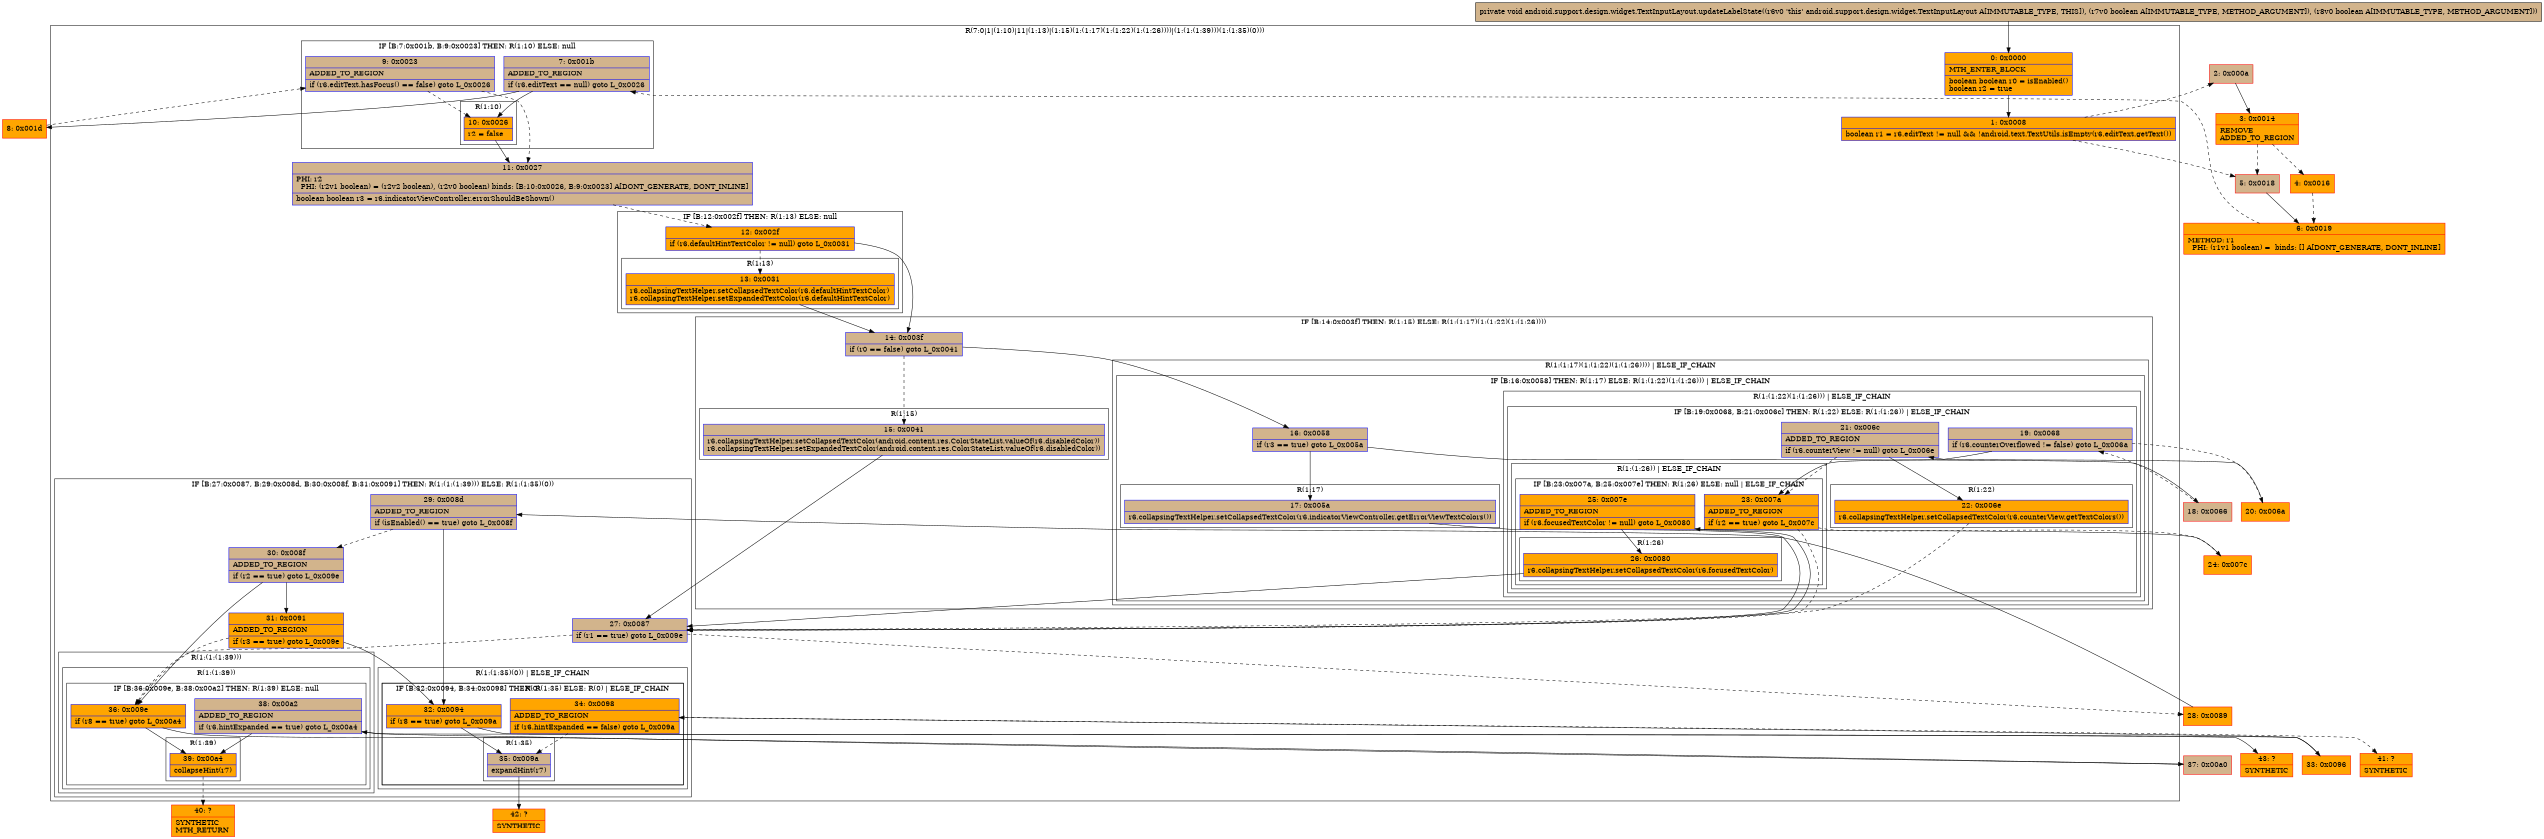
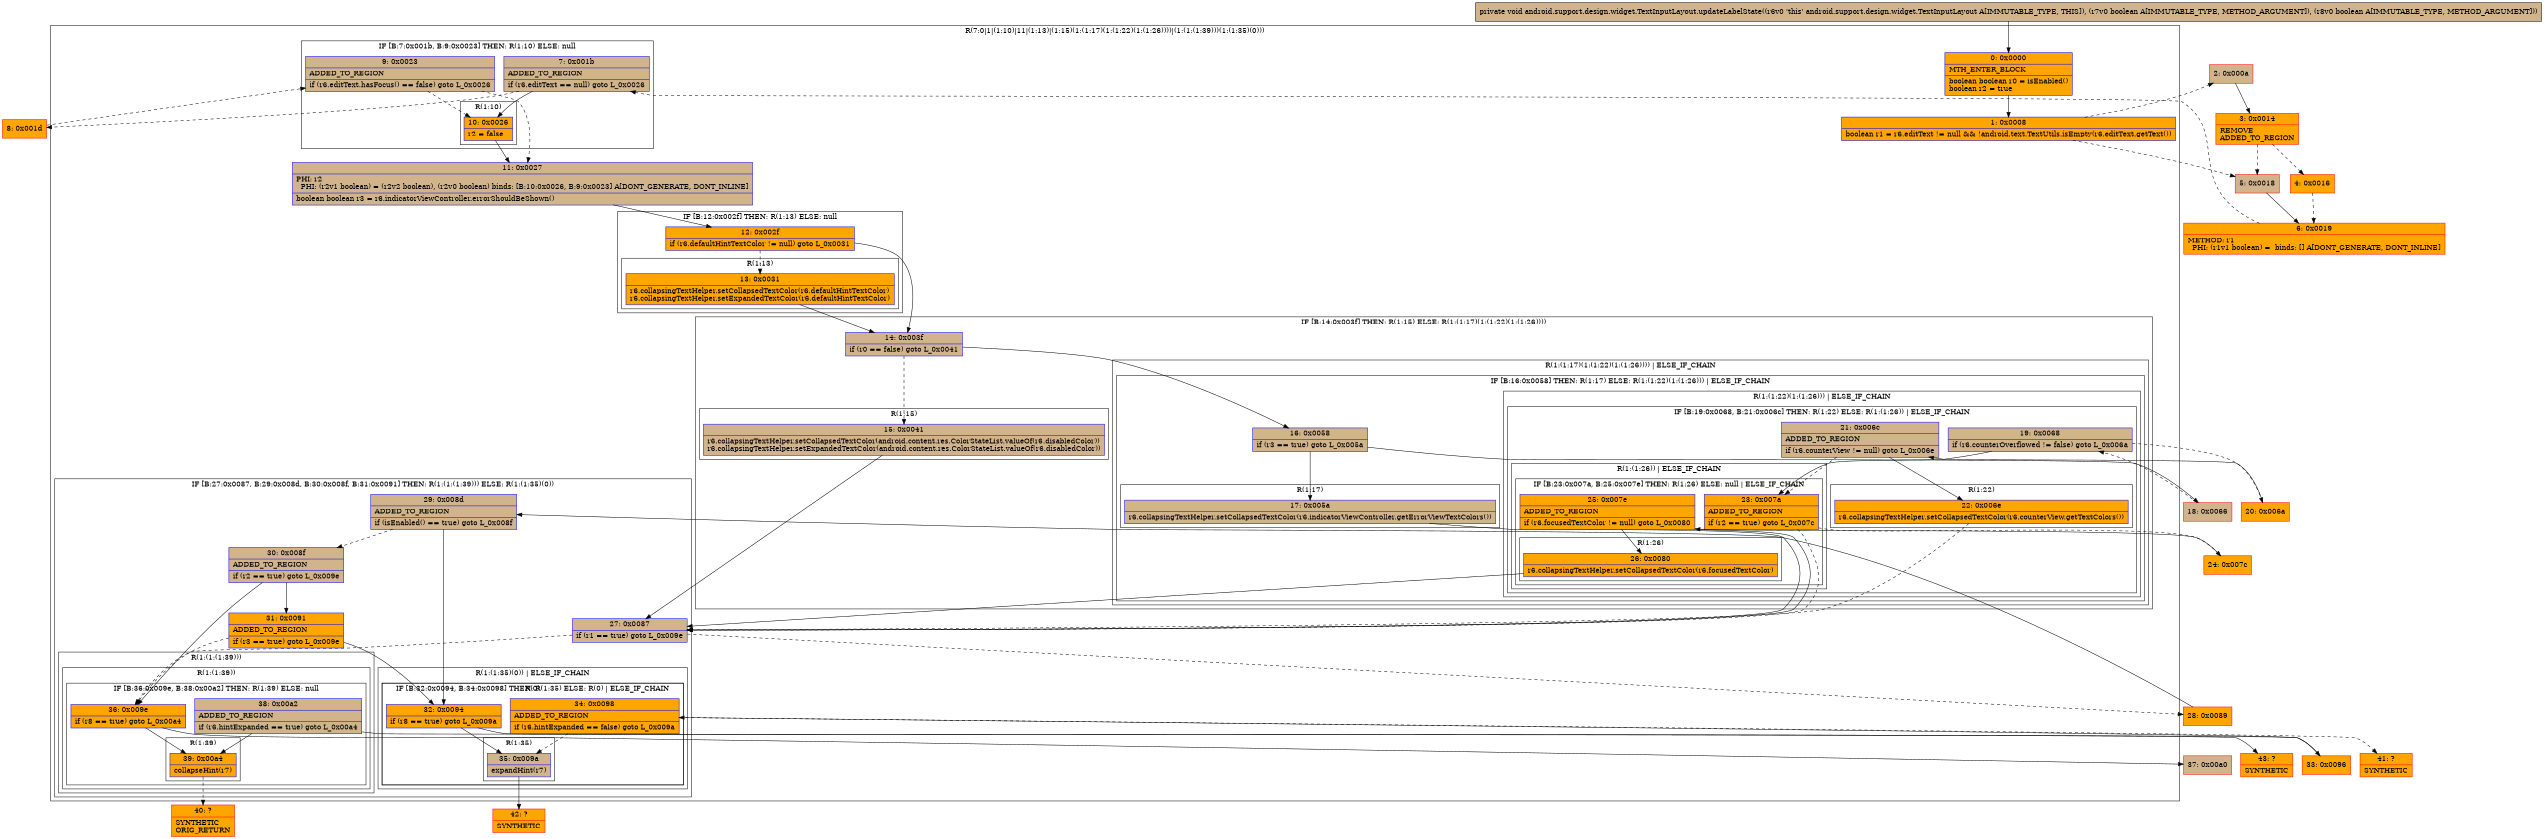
(286, 115) -> (286, 115)
(660, 215) -> (660, 215)
(1275, 750) -> none
(202, 830) -> (203, 830)
